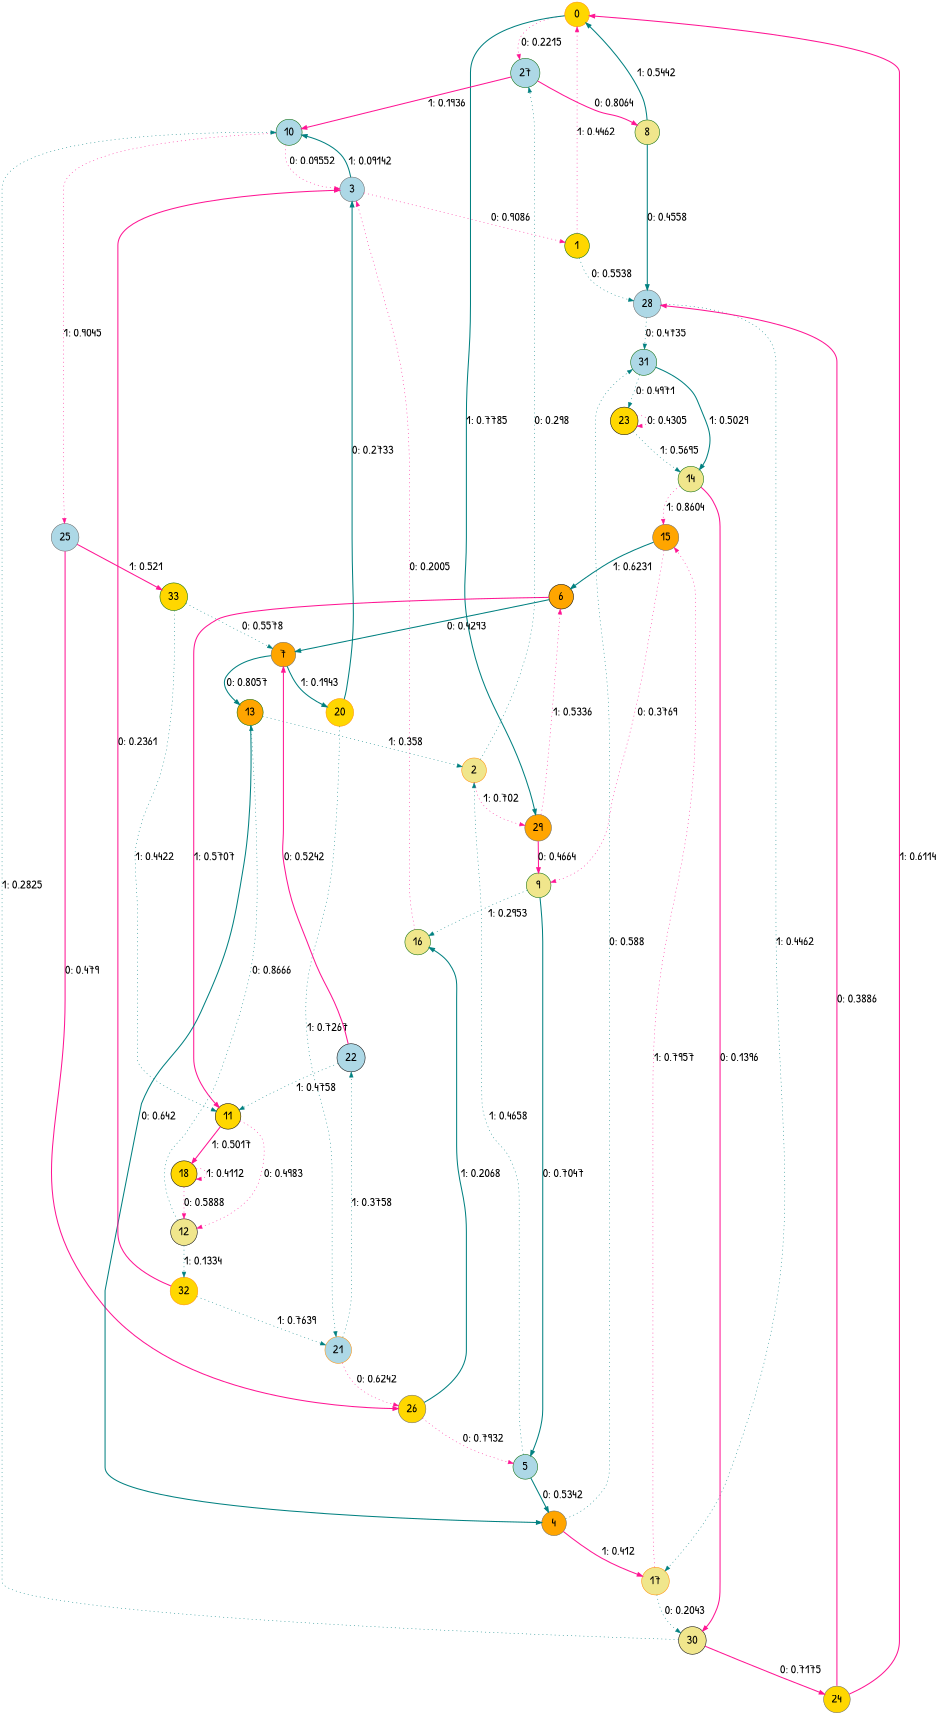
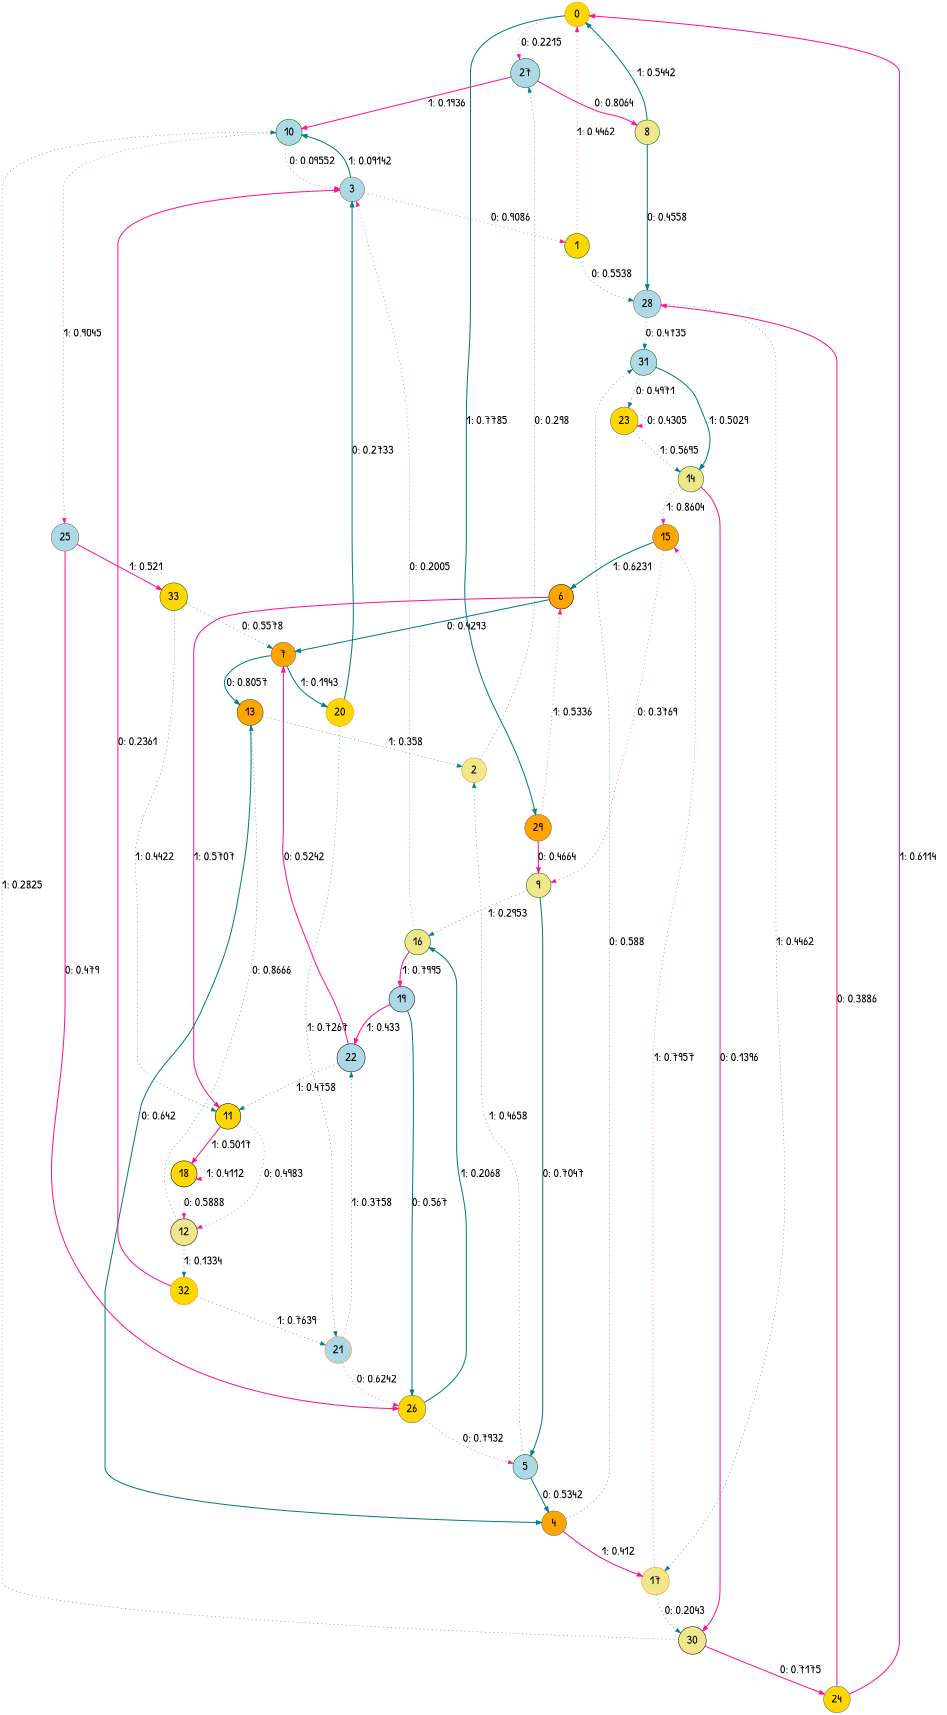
(624, 421) -> (624, 421)
(490, 811) -> none
none -> (402, 999)
